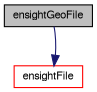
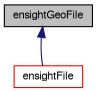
(56, 41) -> (41, 52)
